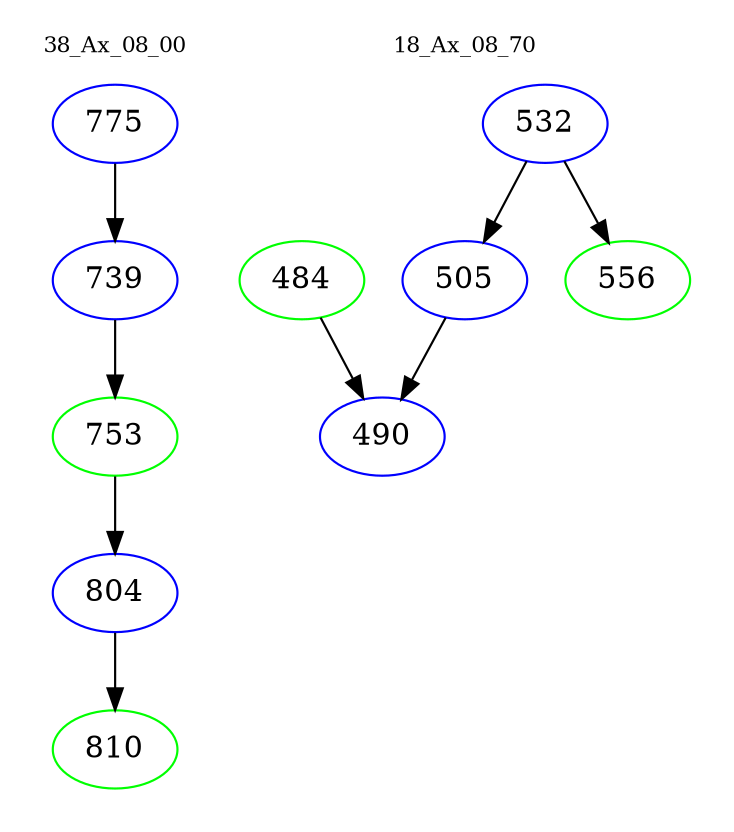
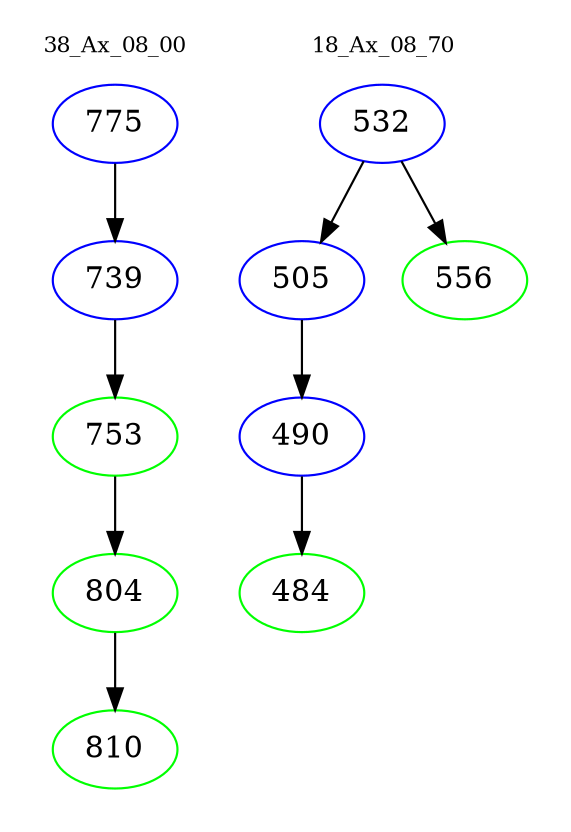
(337, 348) -> (302, 504)
(115, 593) -> (115, 593)
